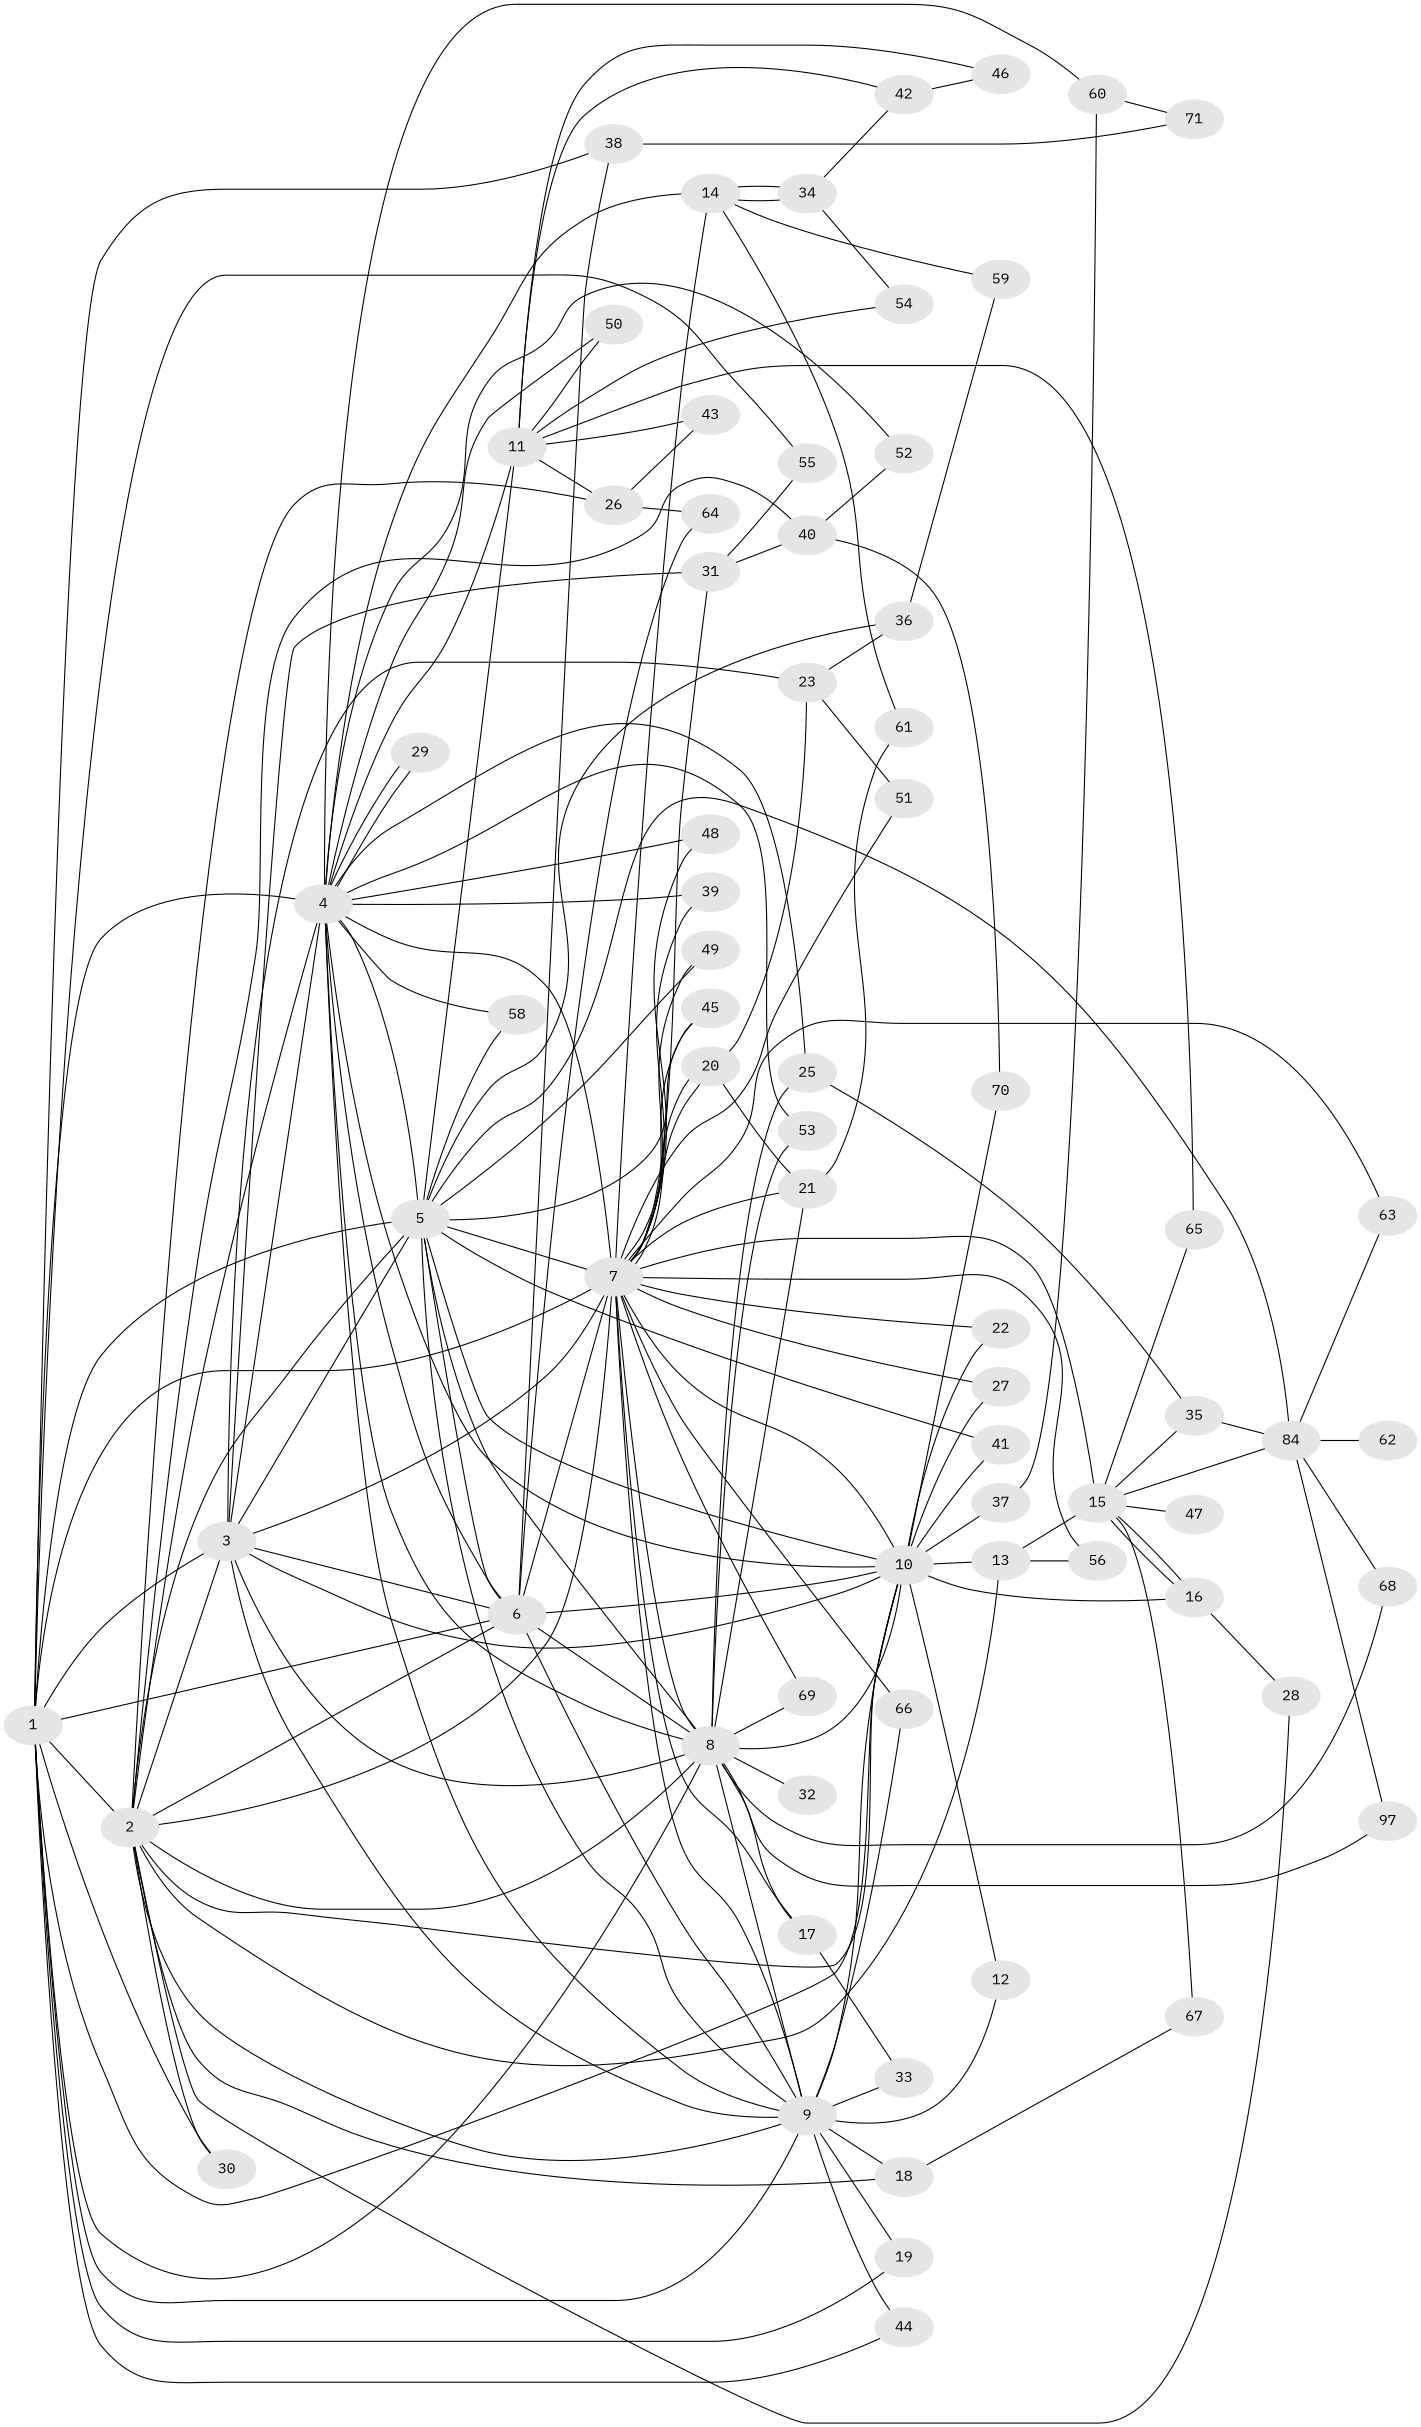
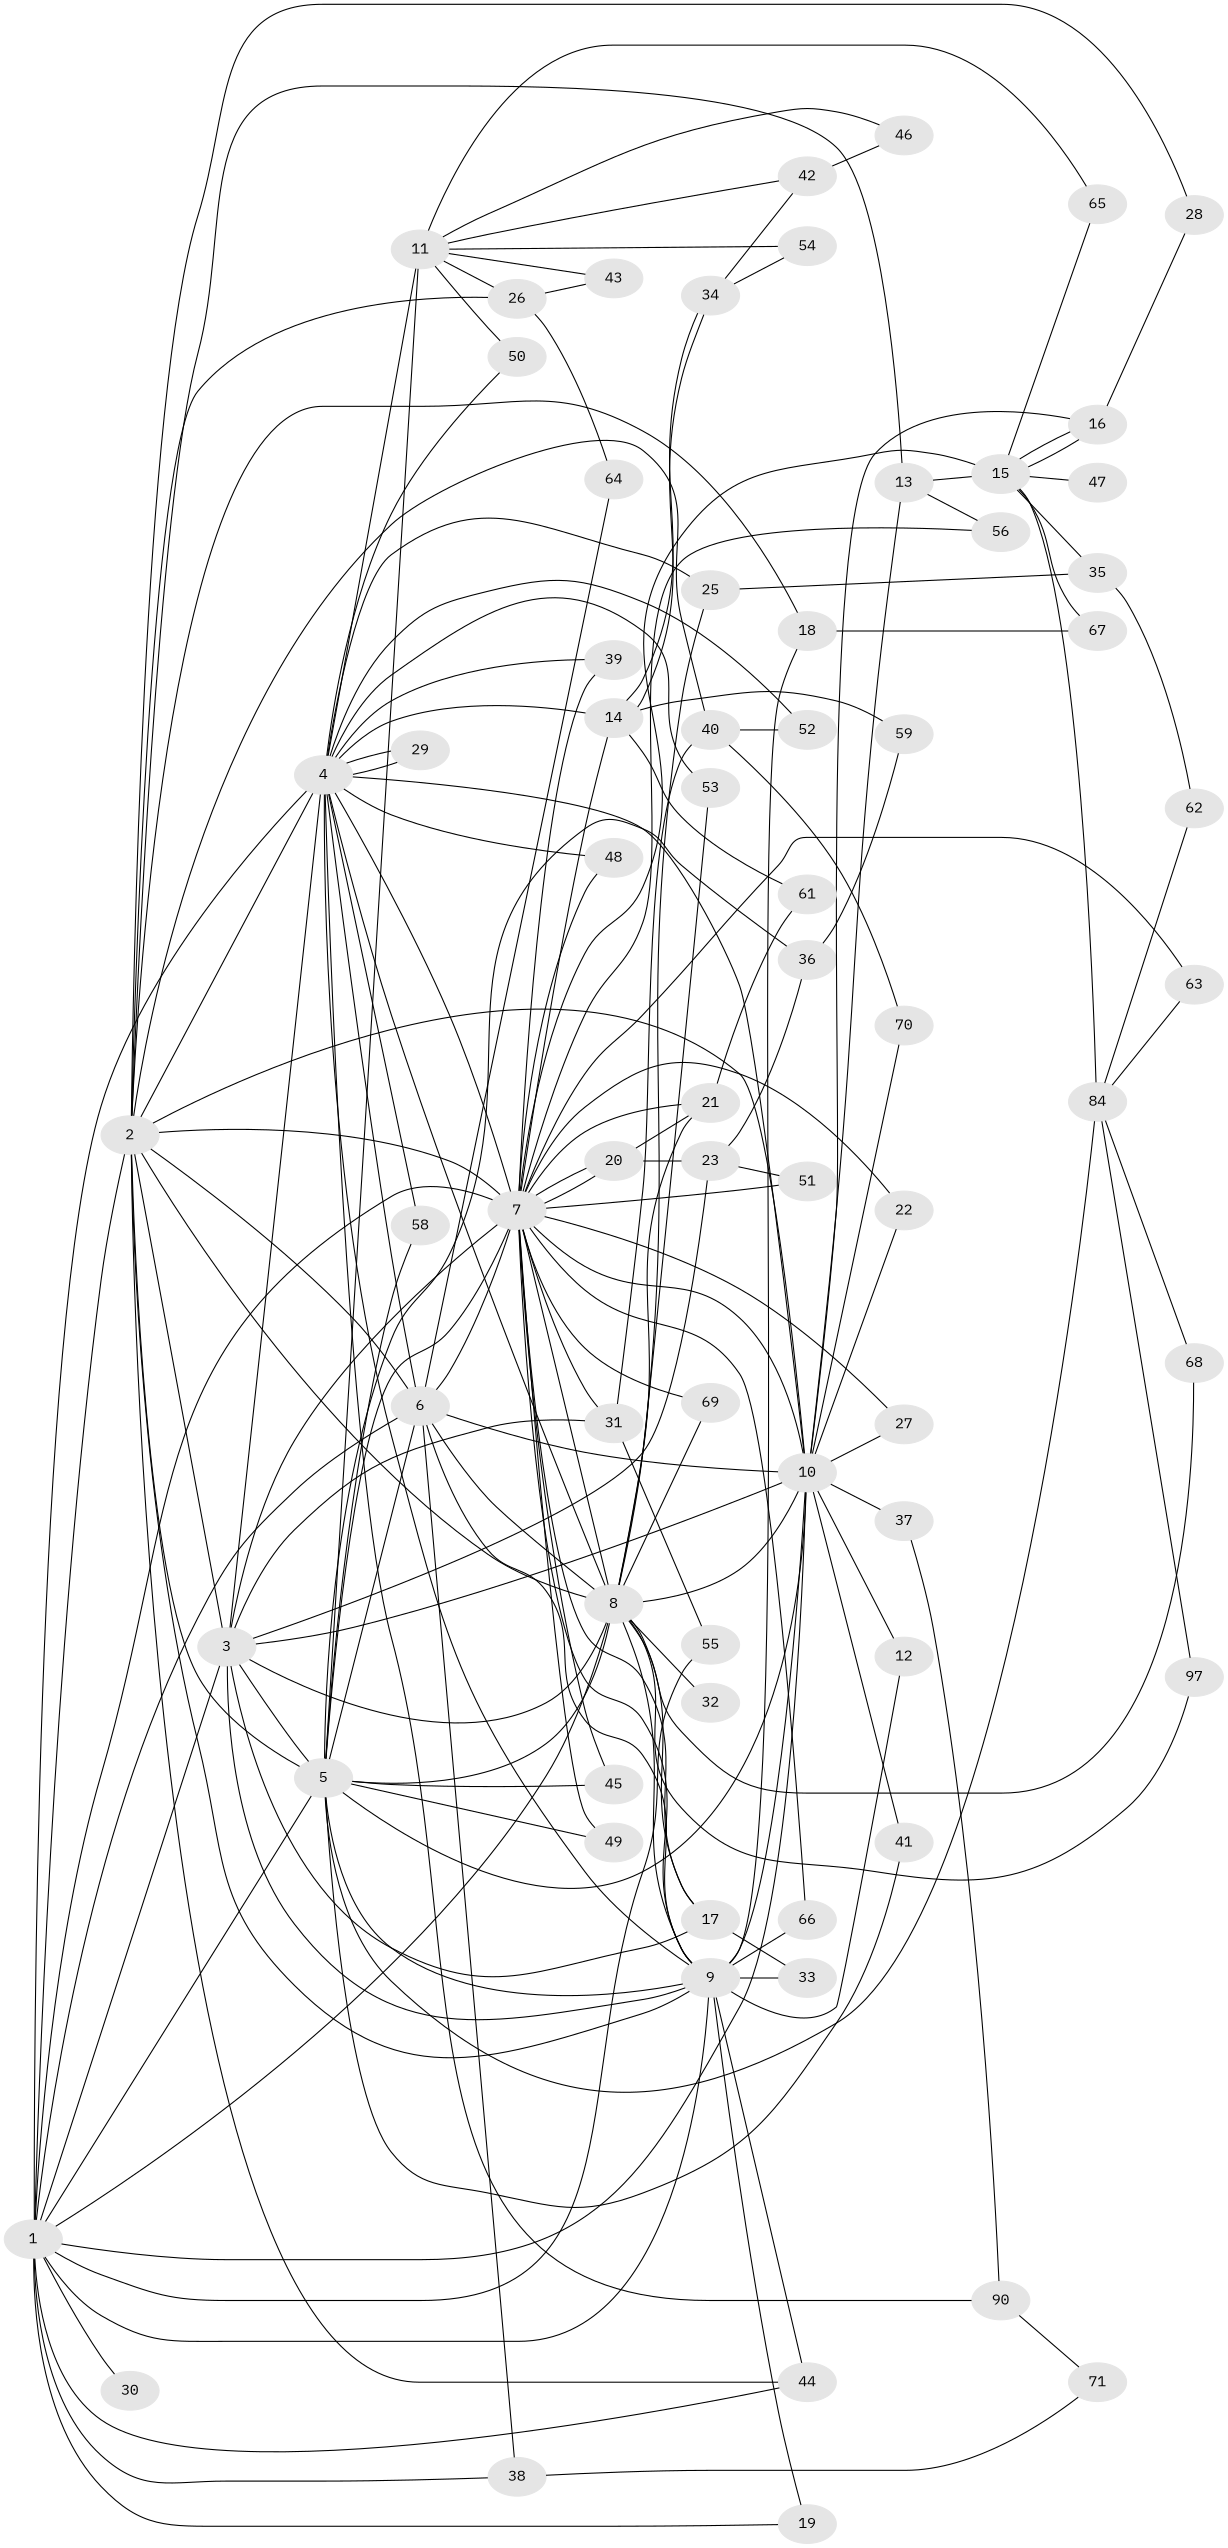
(1098, 95) -> (1001, 2301)
(393, 1056) -> none
(1243, 1428) -> (1163, 684)
(372, 1578) -> (321, 1887)
(164, 2011) -> (204, 1985)
